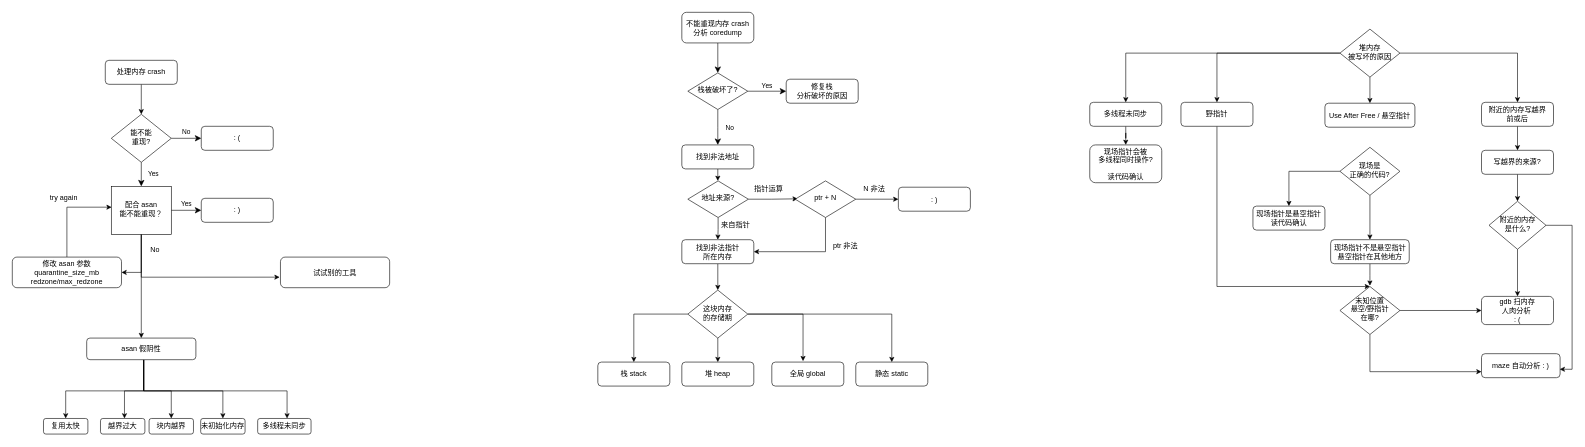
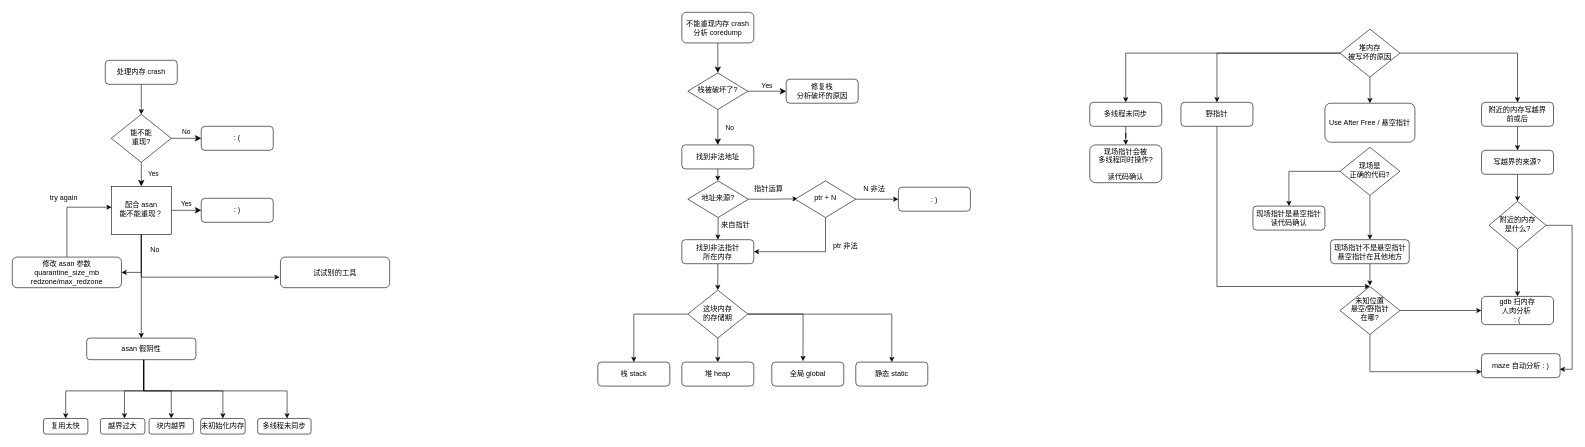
(1370, 115) -> (1370, 123)
